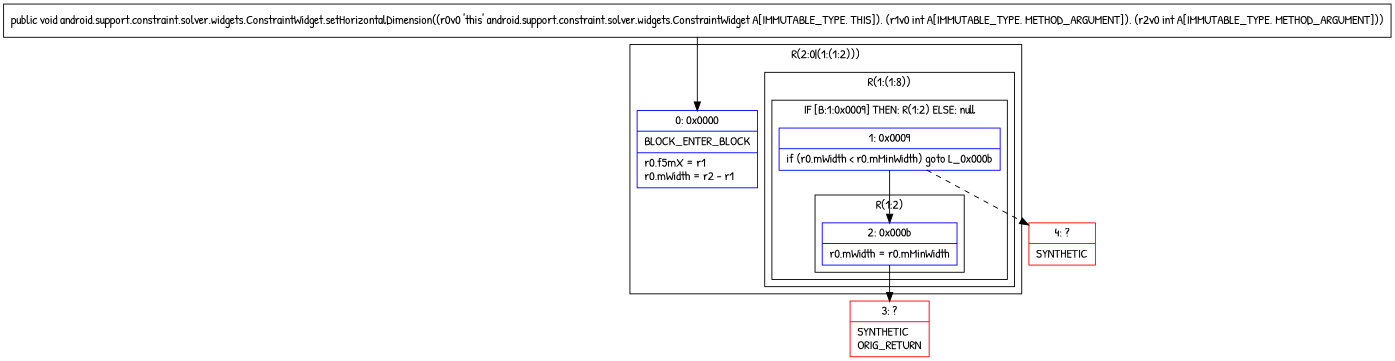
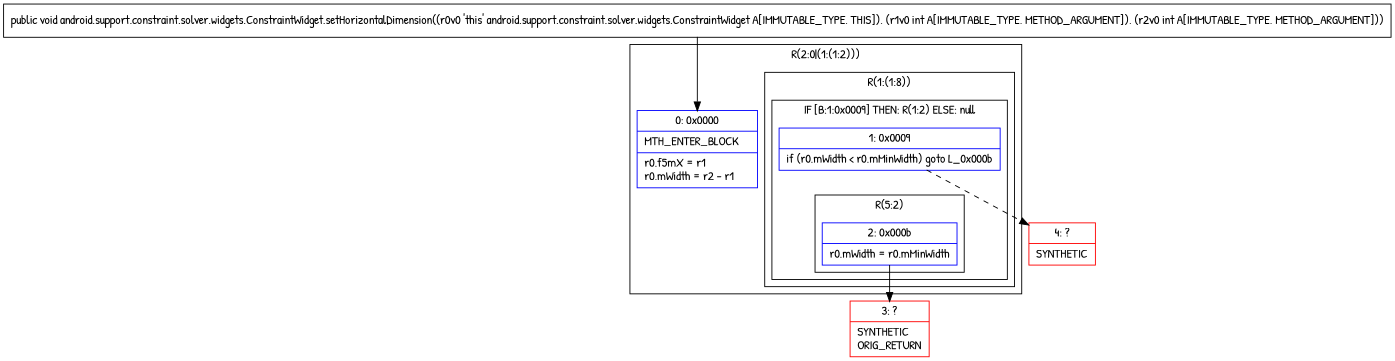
(697, 142) -> (692, 142)
(890, 189) -> none
(890, 205) -> (890, 205)
